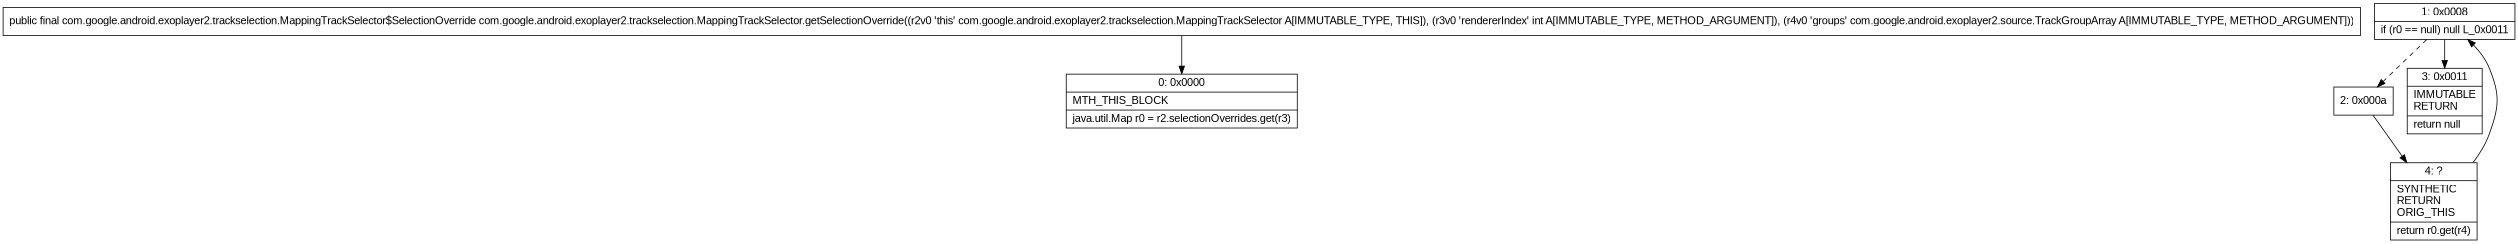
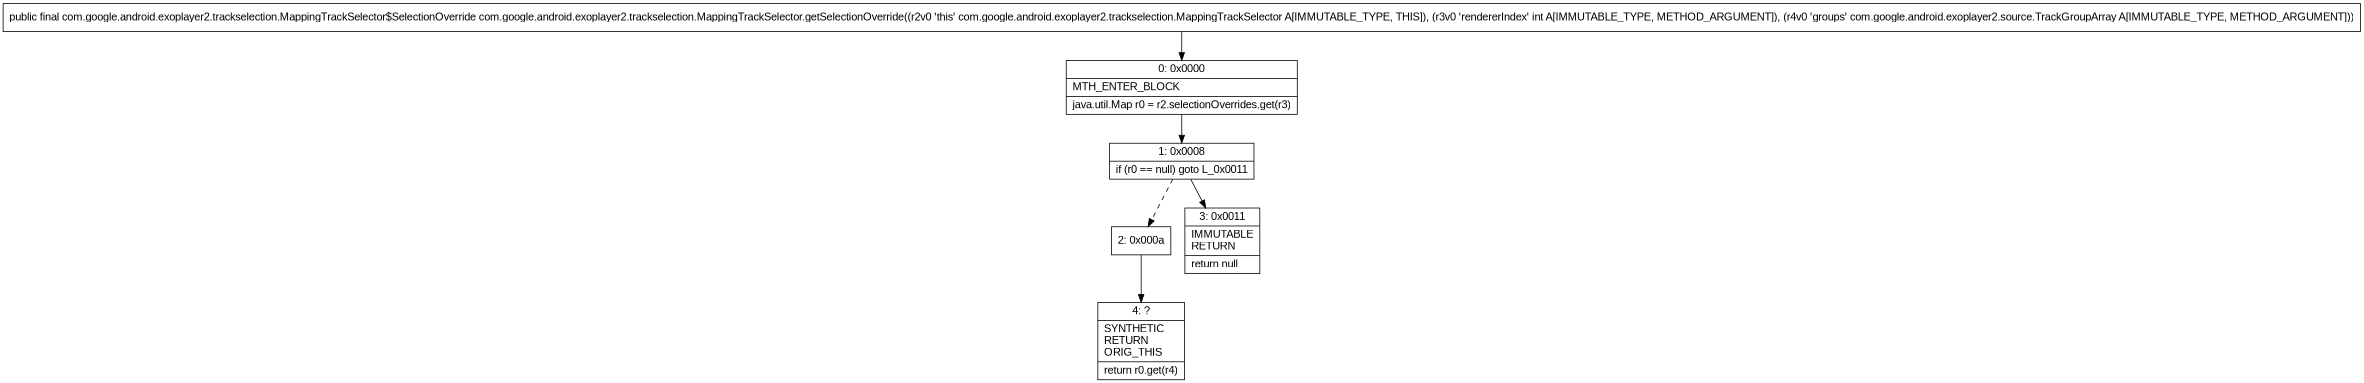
(2445, 30) -> (1182, 170)
(1120, 101) -> (1126, 87)
(2497, 103) -> (1182, 125)
